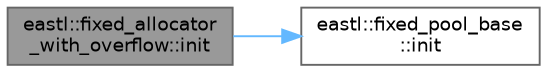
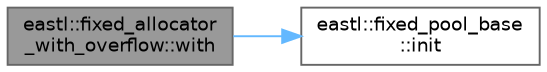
(120, 36) -> (120, 36)
